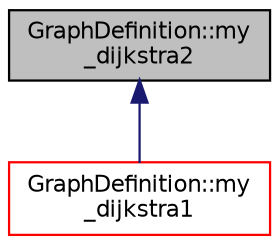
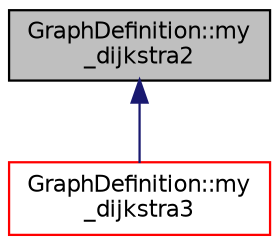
(140, 199) -> (140, 199)
